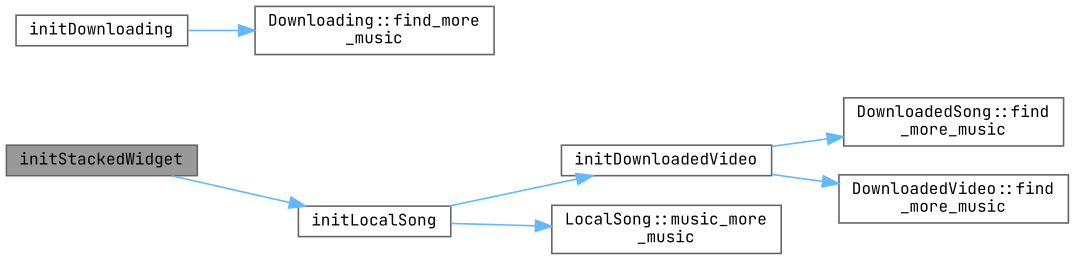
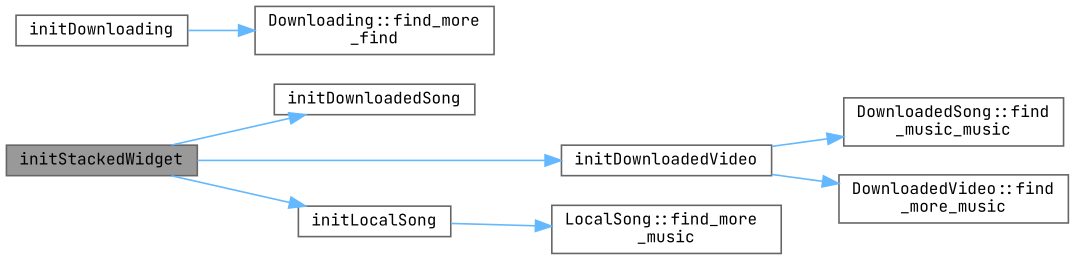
(375, 30) -> (375, 30)
none -> (375, 99)
(954, 122) -> (954, 122)
(513, 193) -> (371, 160)
(667, 229) -> (667, 229)
